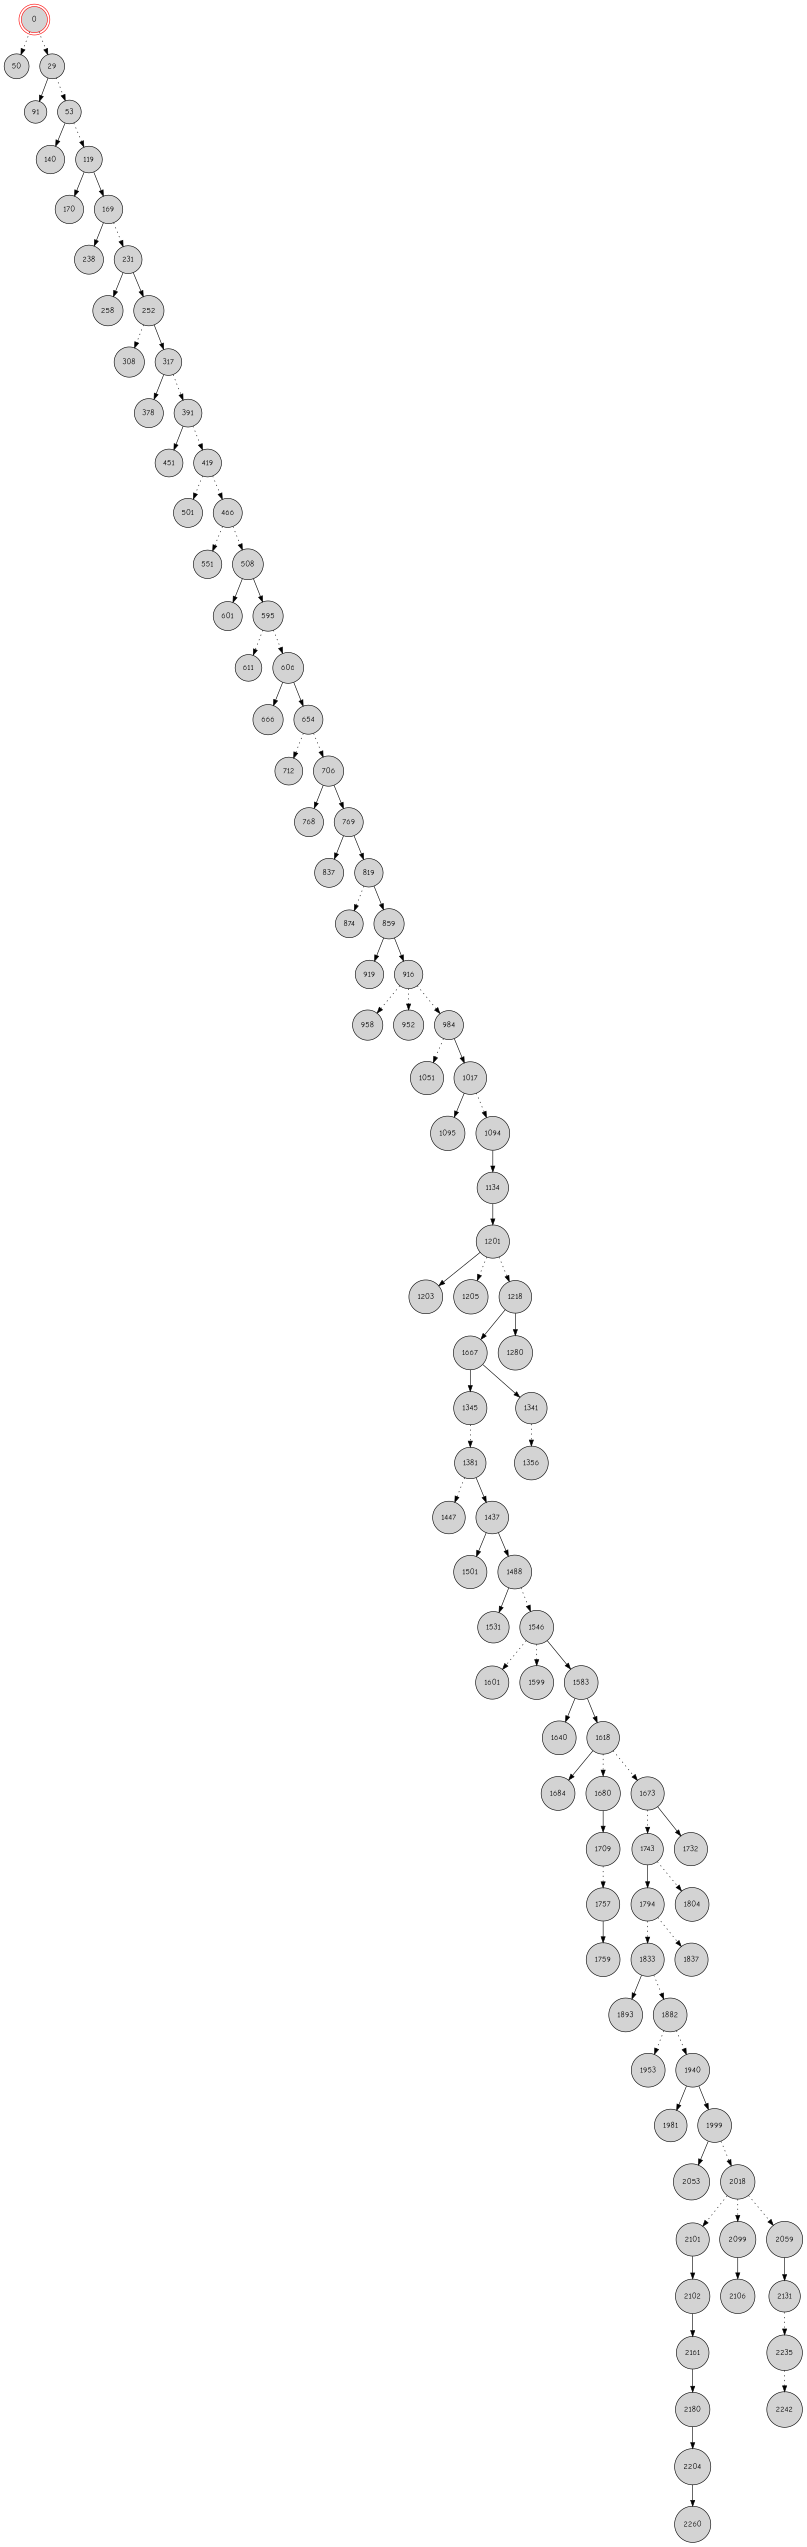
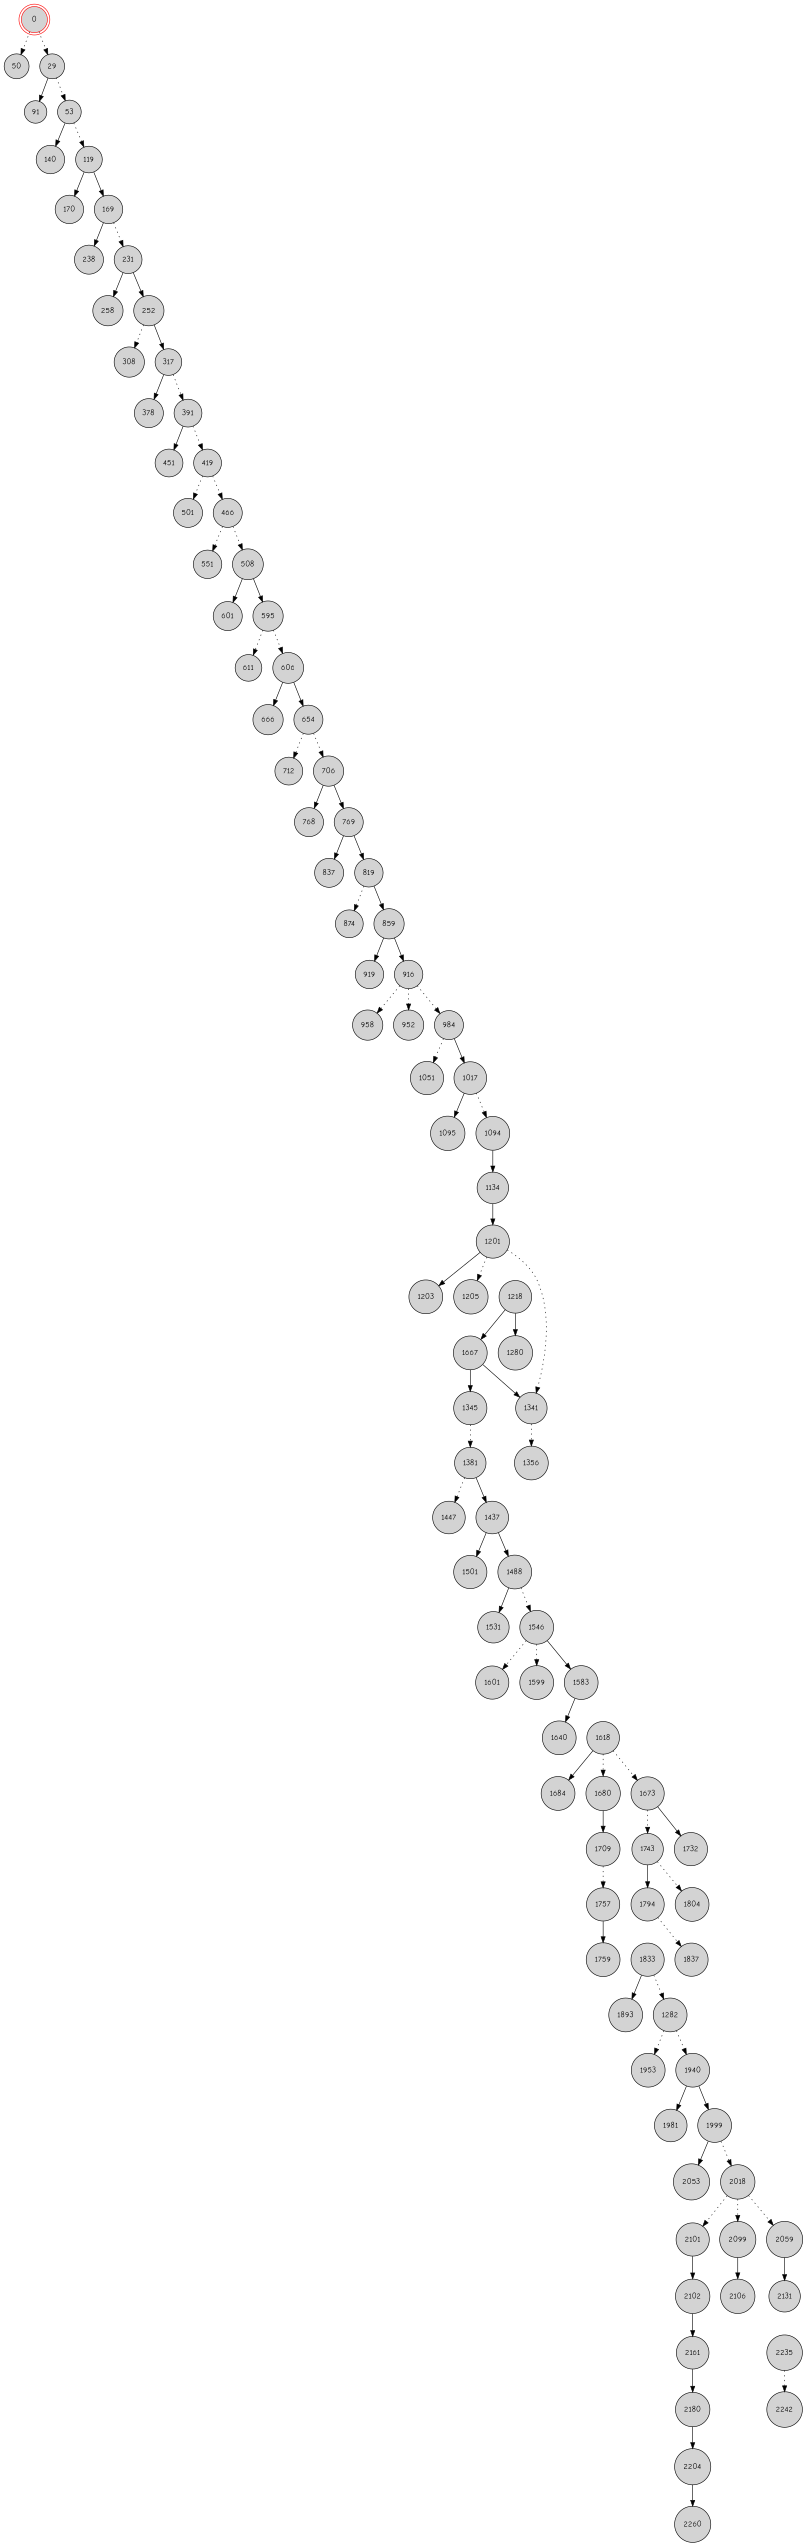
(503, 1267) -> (545, 1312)
(591, 1708) -> none
(648, 1929) -> none
(670, 2015) -> (670, 2015)
(785, 2321) -> none
